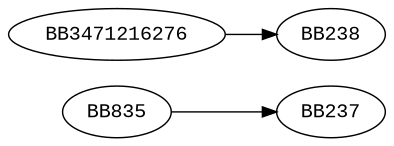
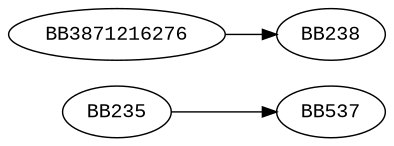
(117, 34) -> (117, 34)
(117, 112) -> (117, 112)
(331, 112) -> (331, 112)
